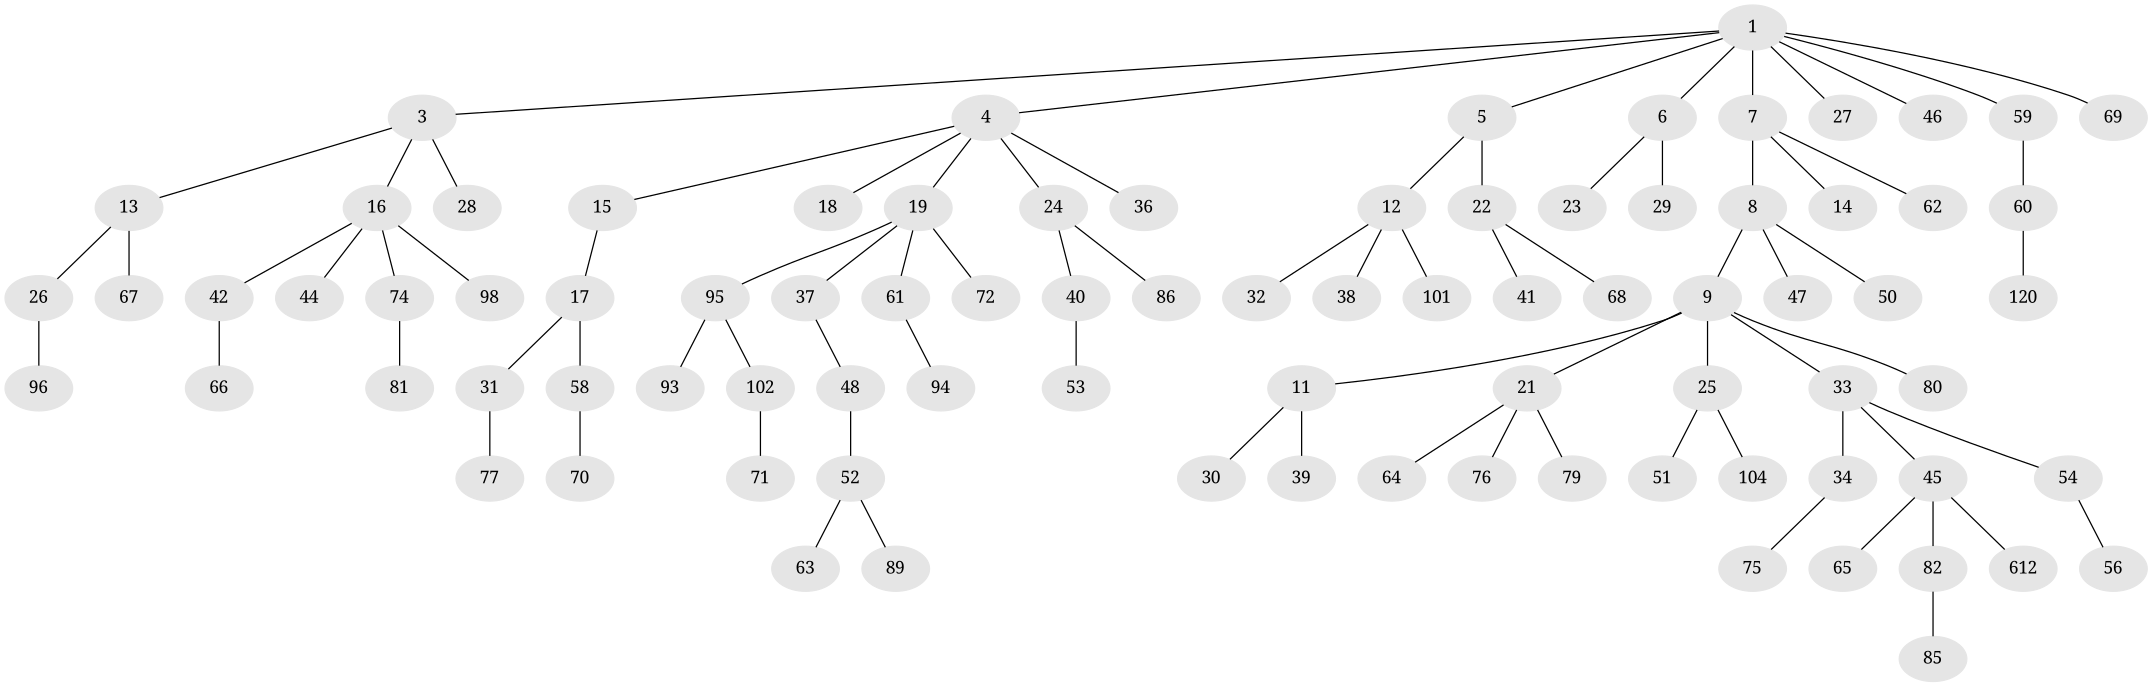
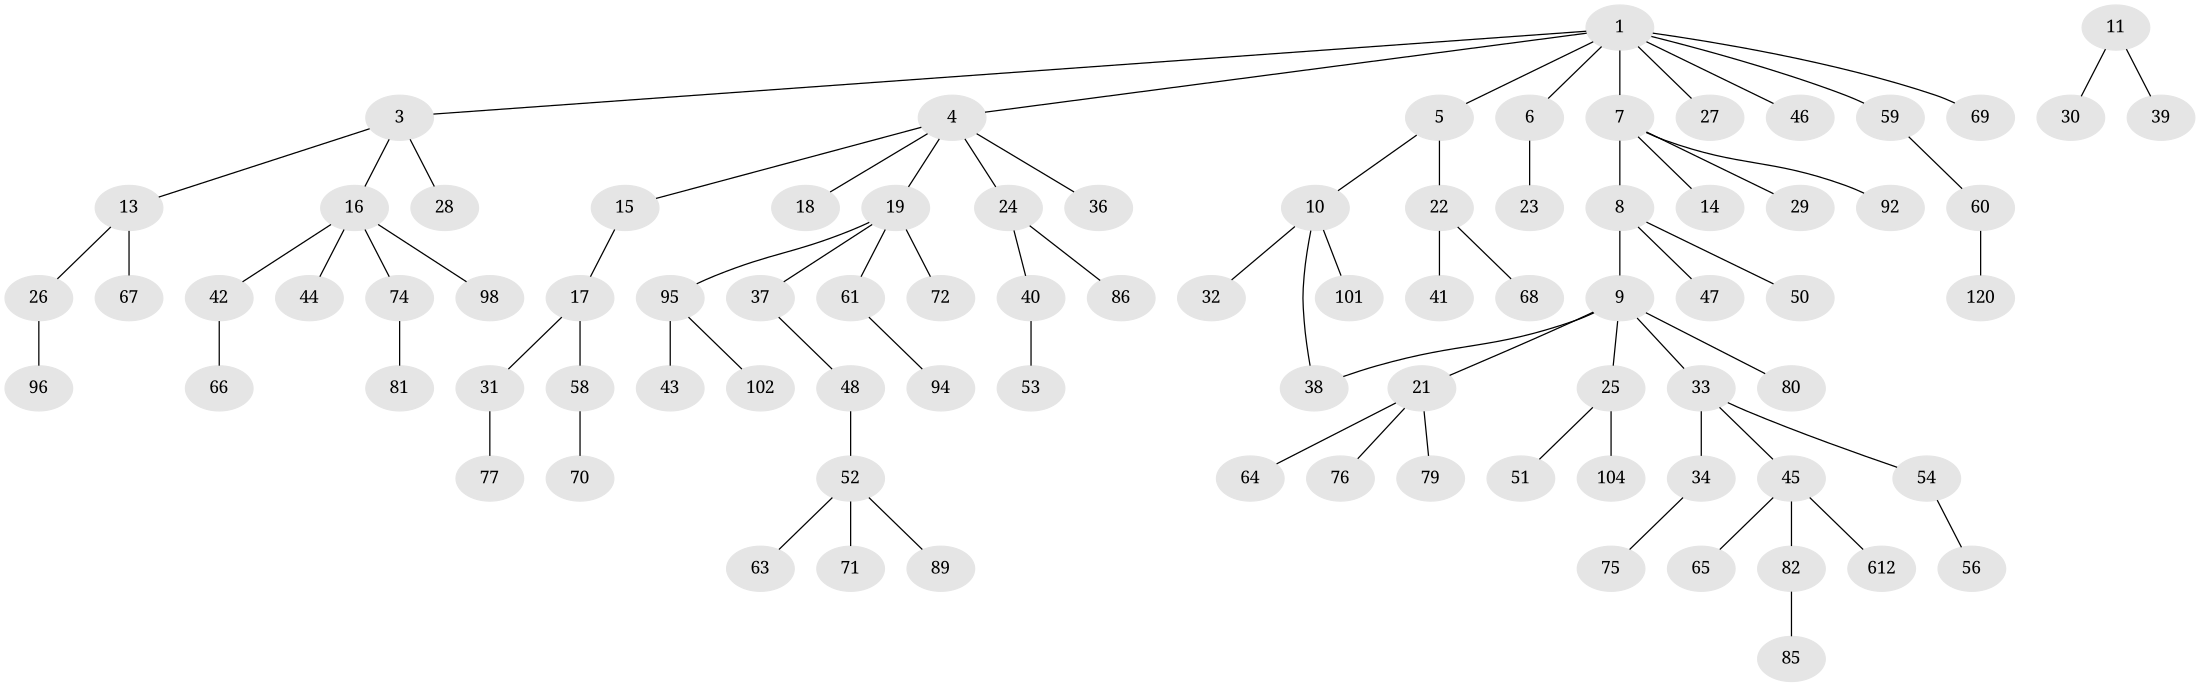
(1662, 163) -> (1710, 163)
(1392, 208) -> (1315, 208)
(1933, 208) -> (1890, 208)
(1511, 358) -> (1469, 346)
(670, 388) -> (670, 388)
(760, 434) -> (851, 524)
